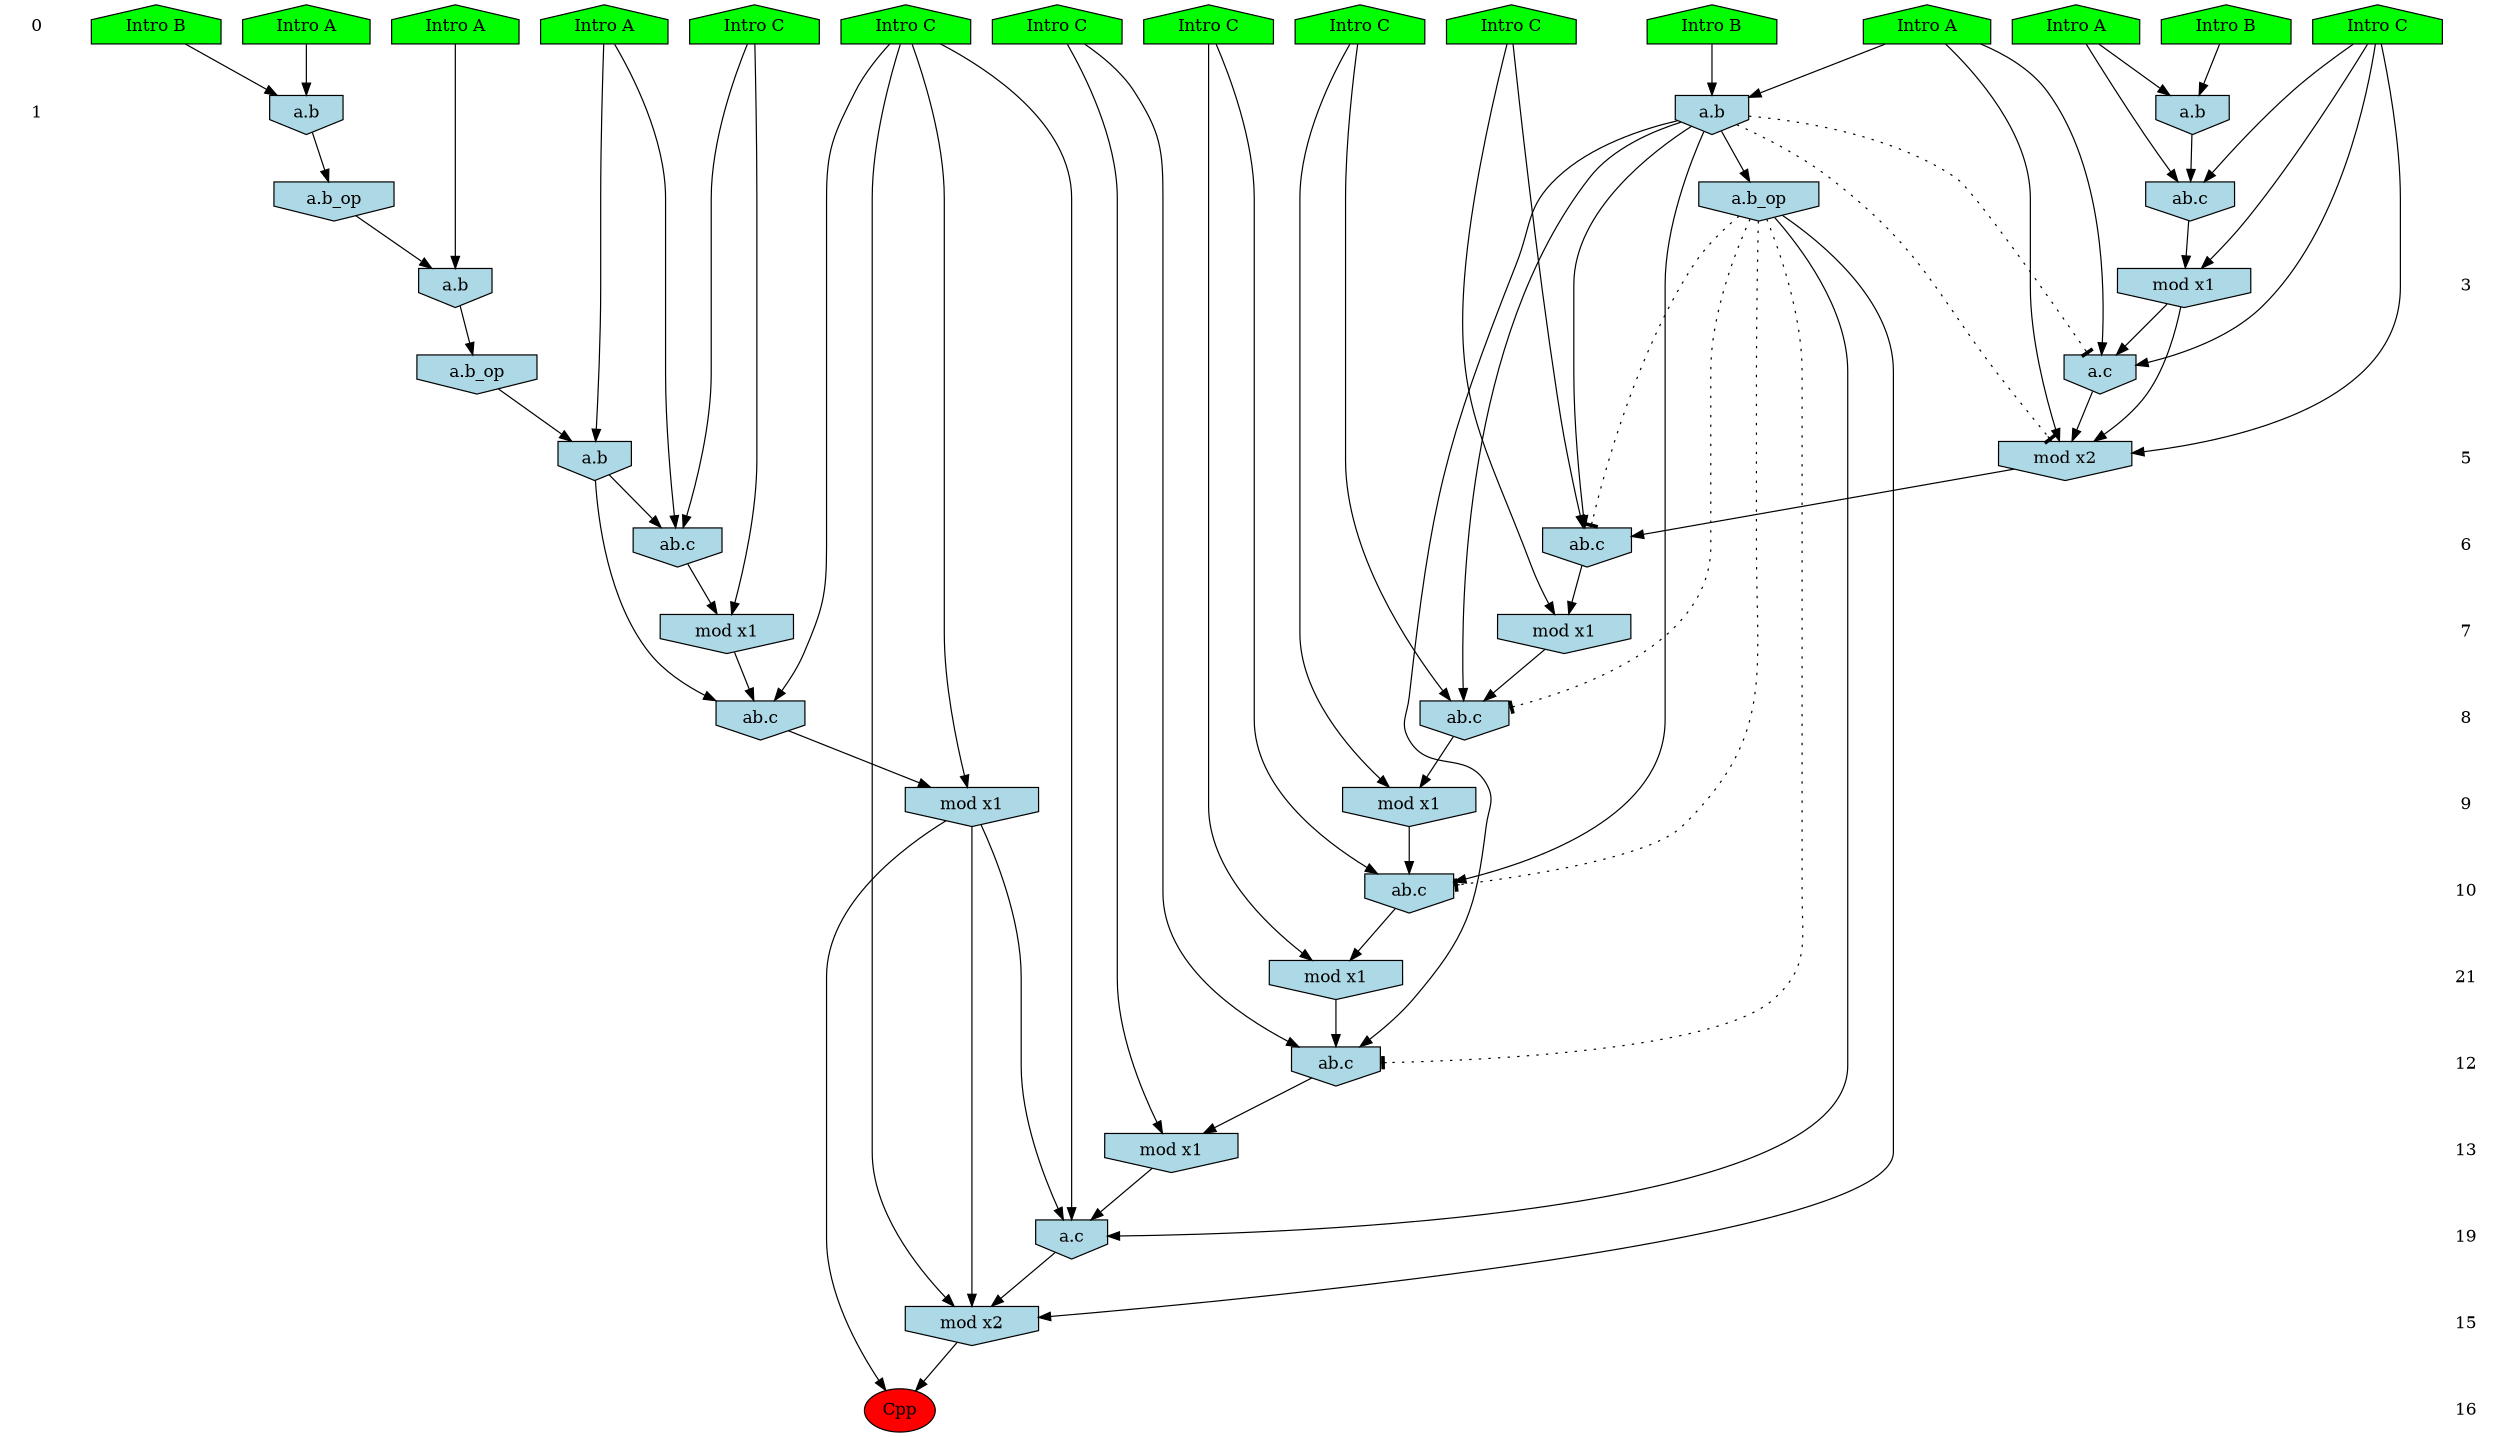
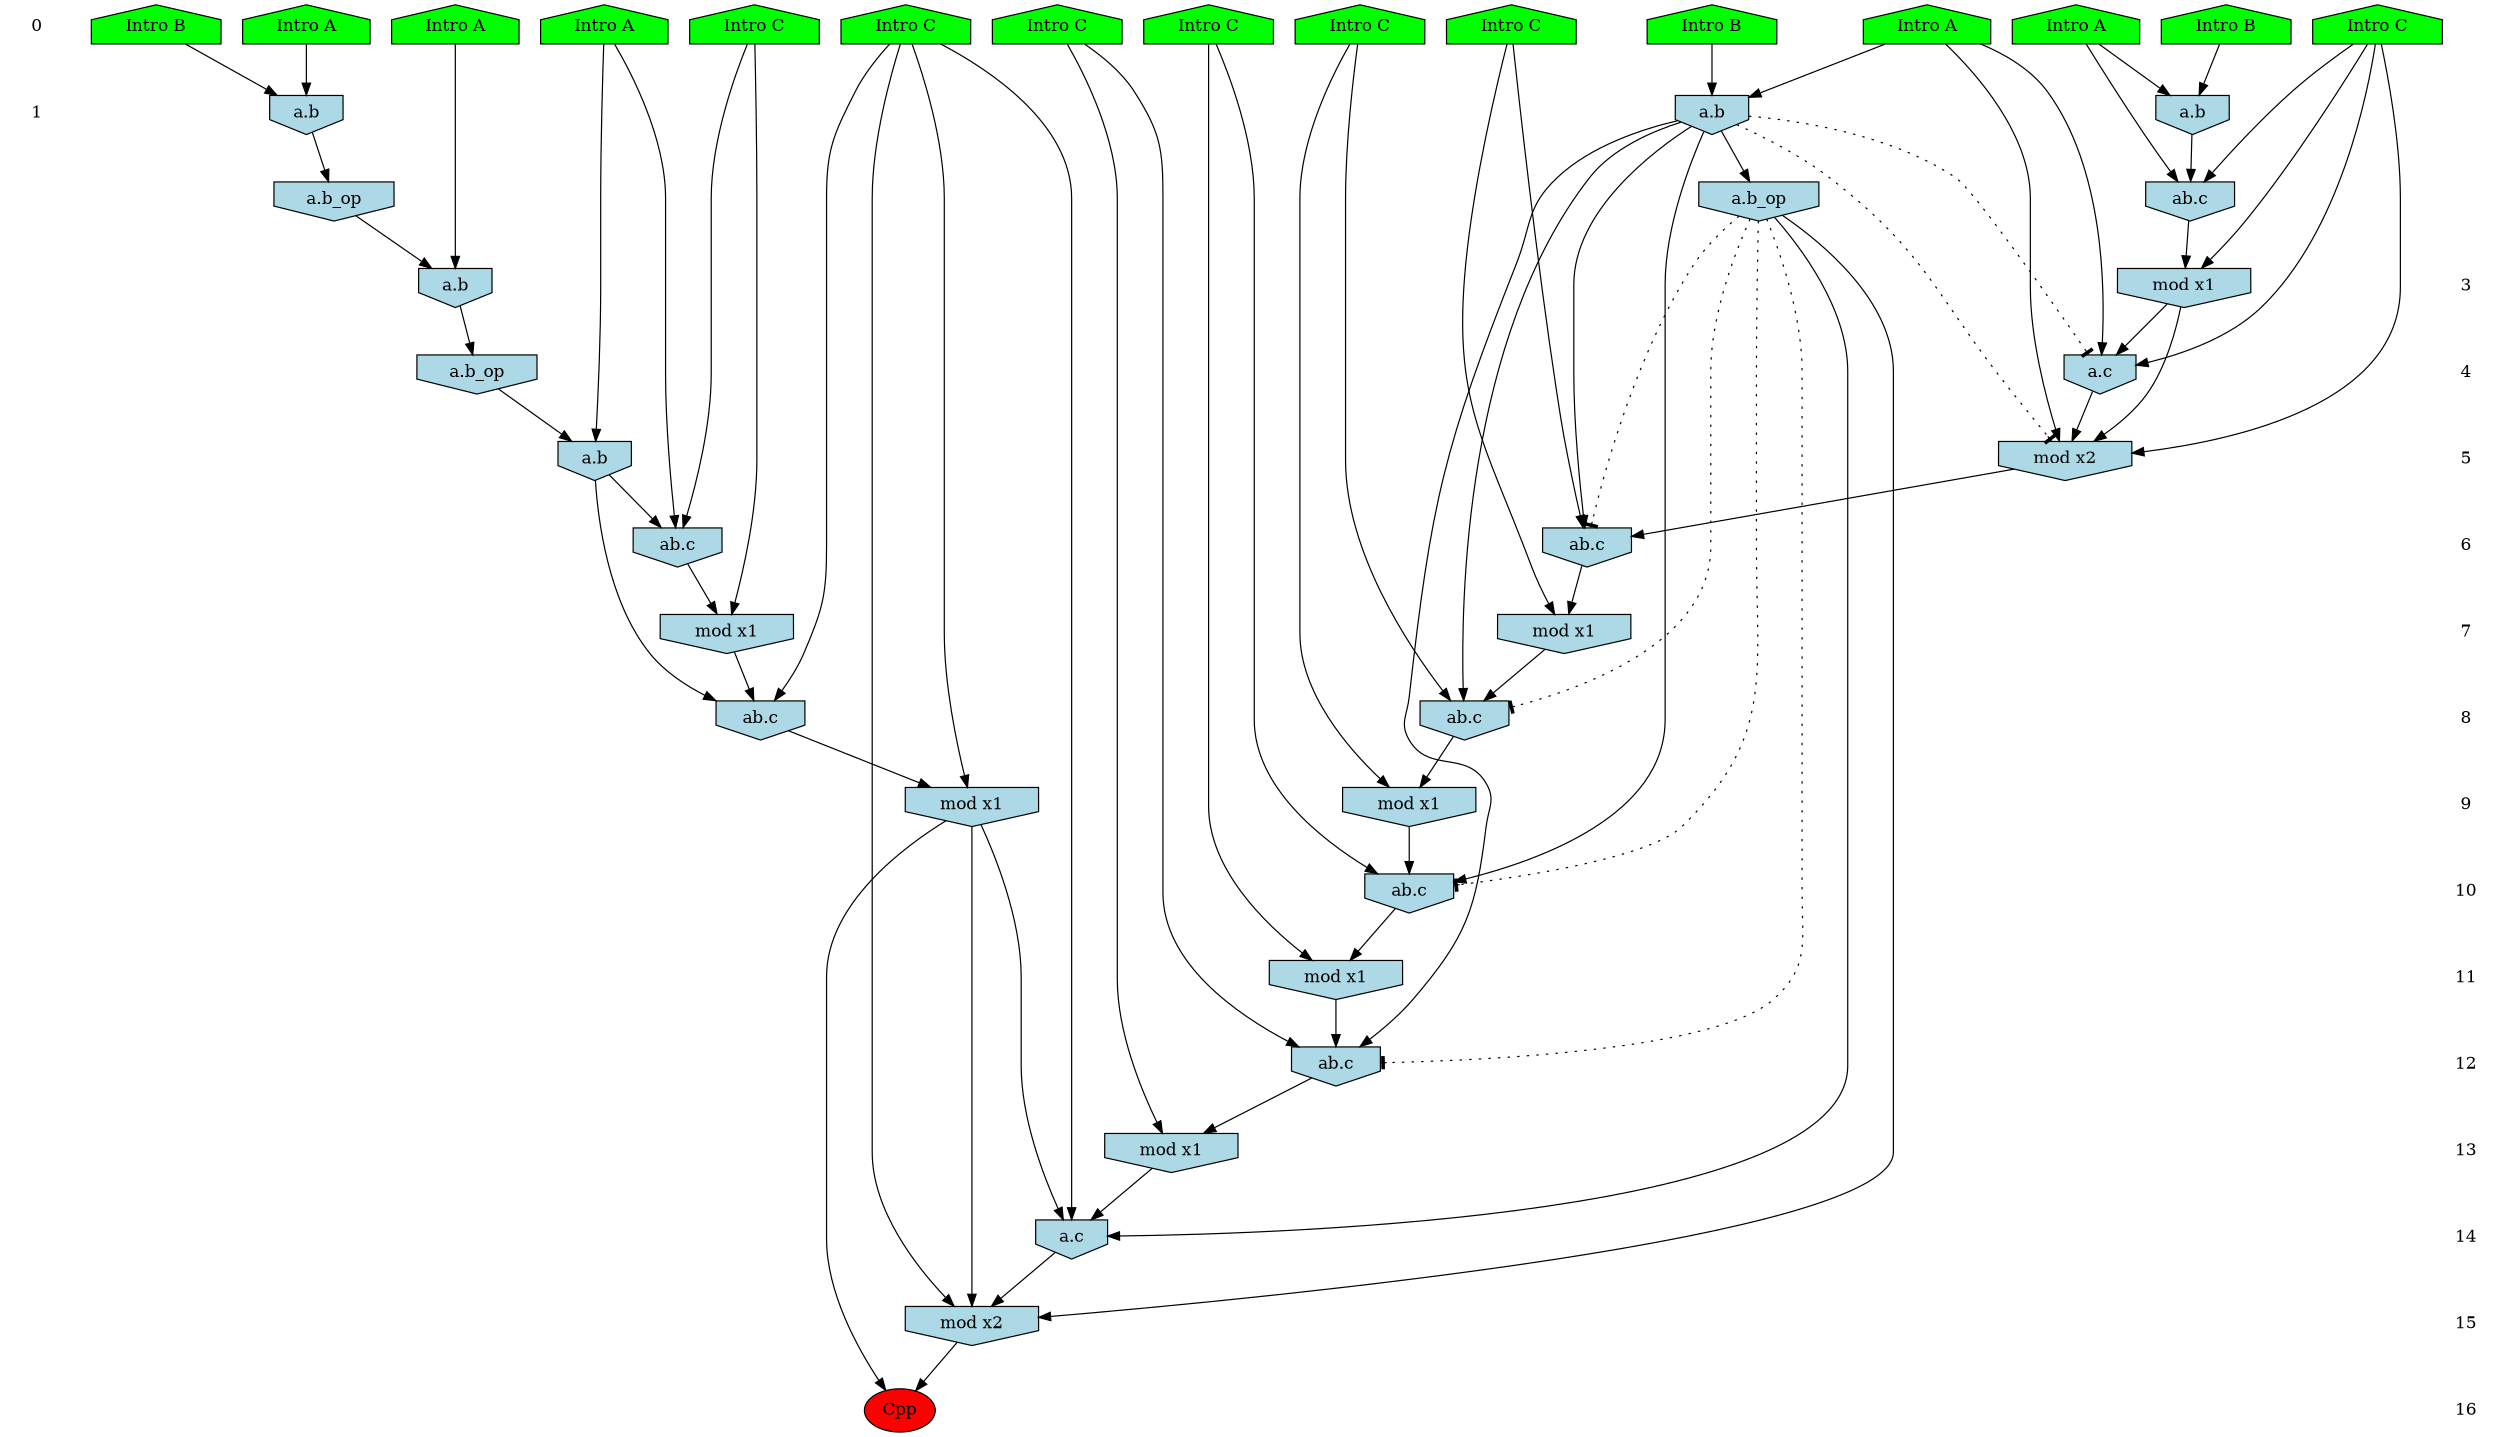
none -> (2466, 372)
(2466, 978) -> (2466, 978)
(2466, 1237) -> (2466, 1237)
